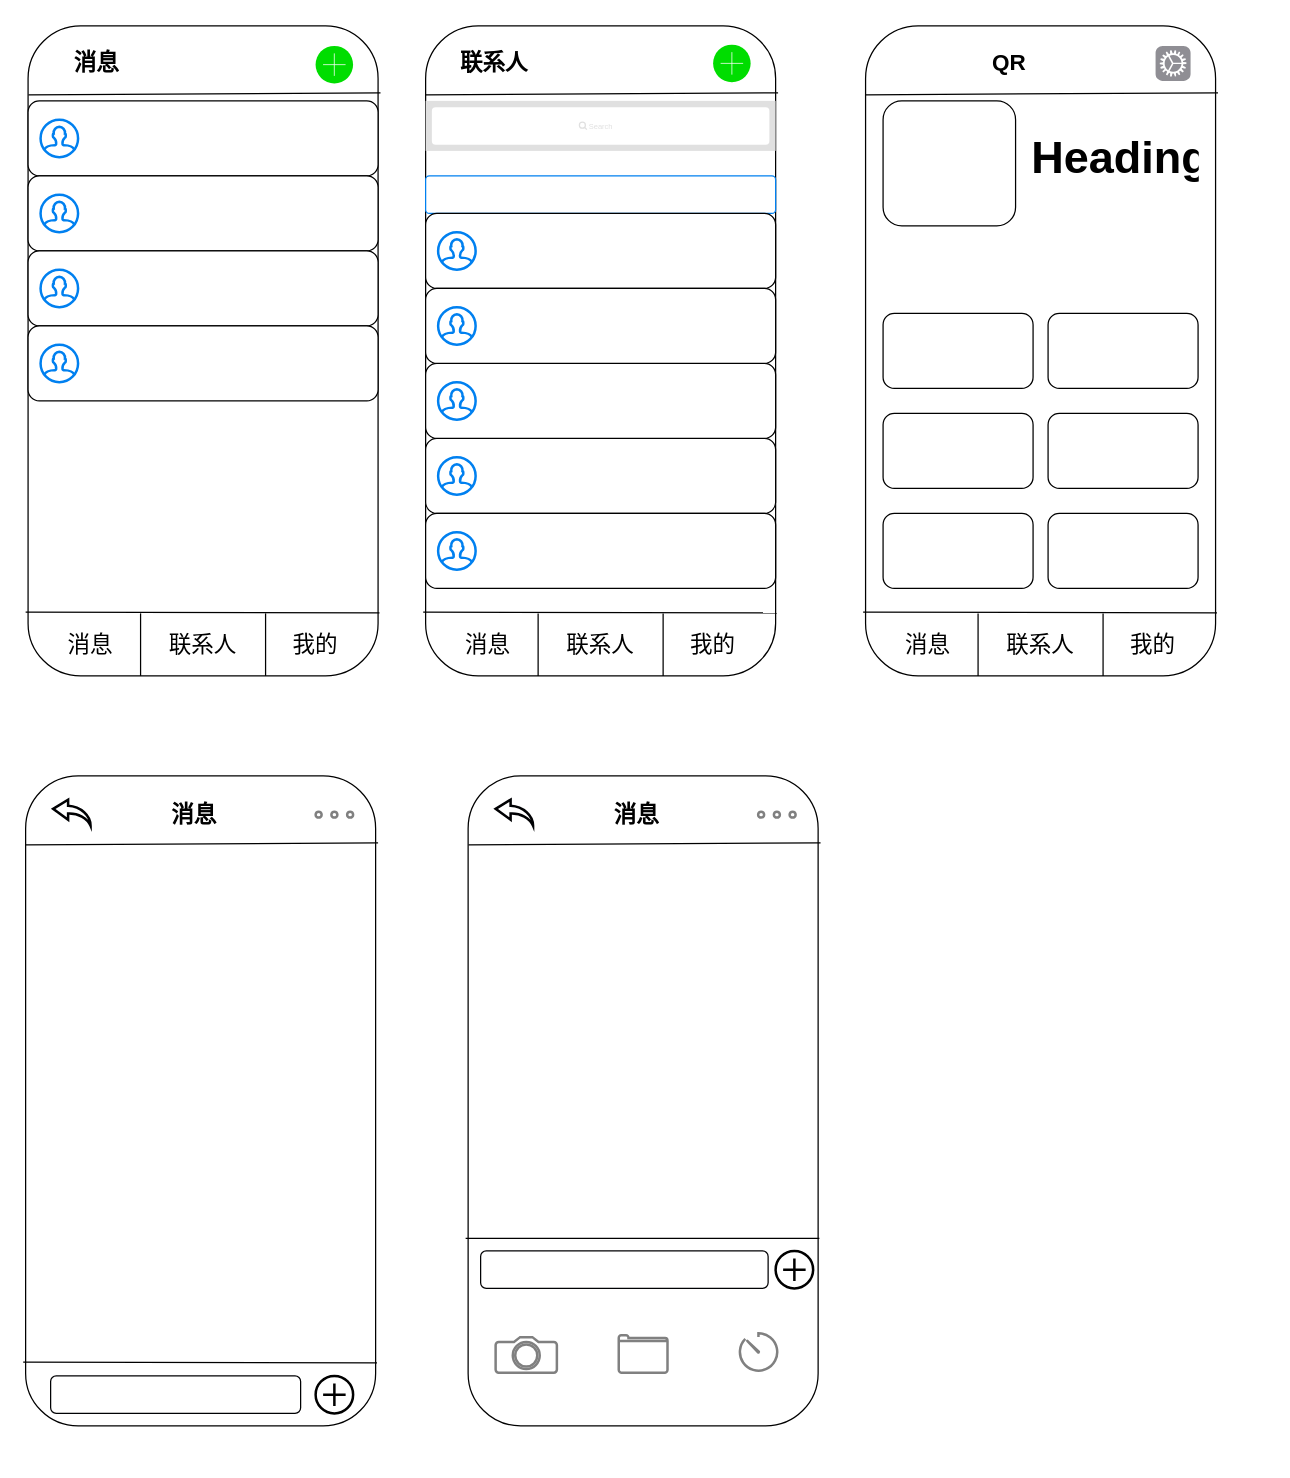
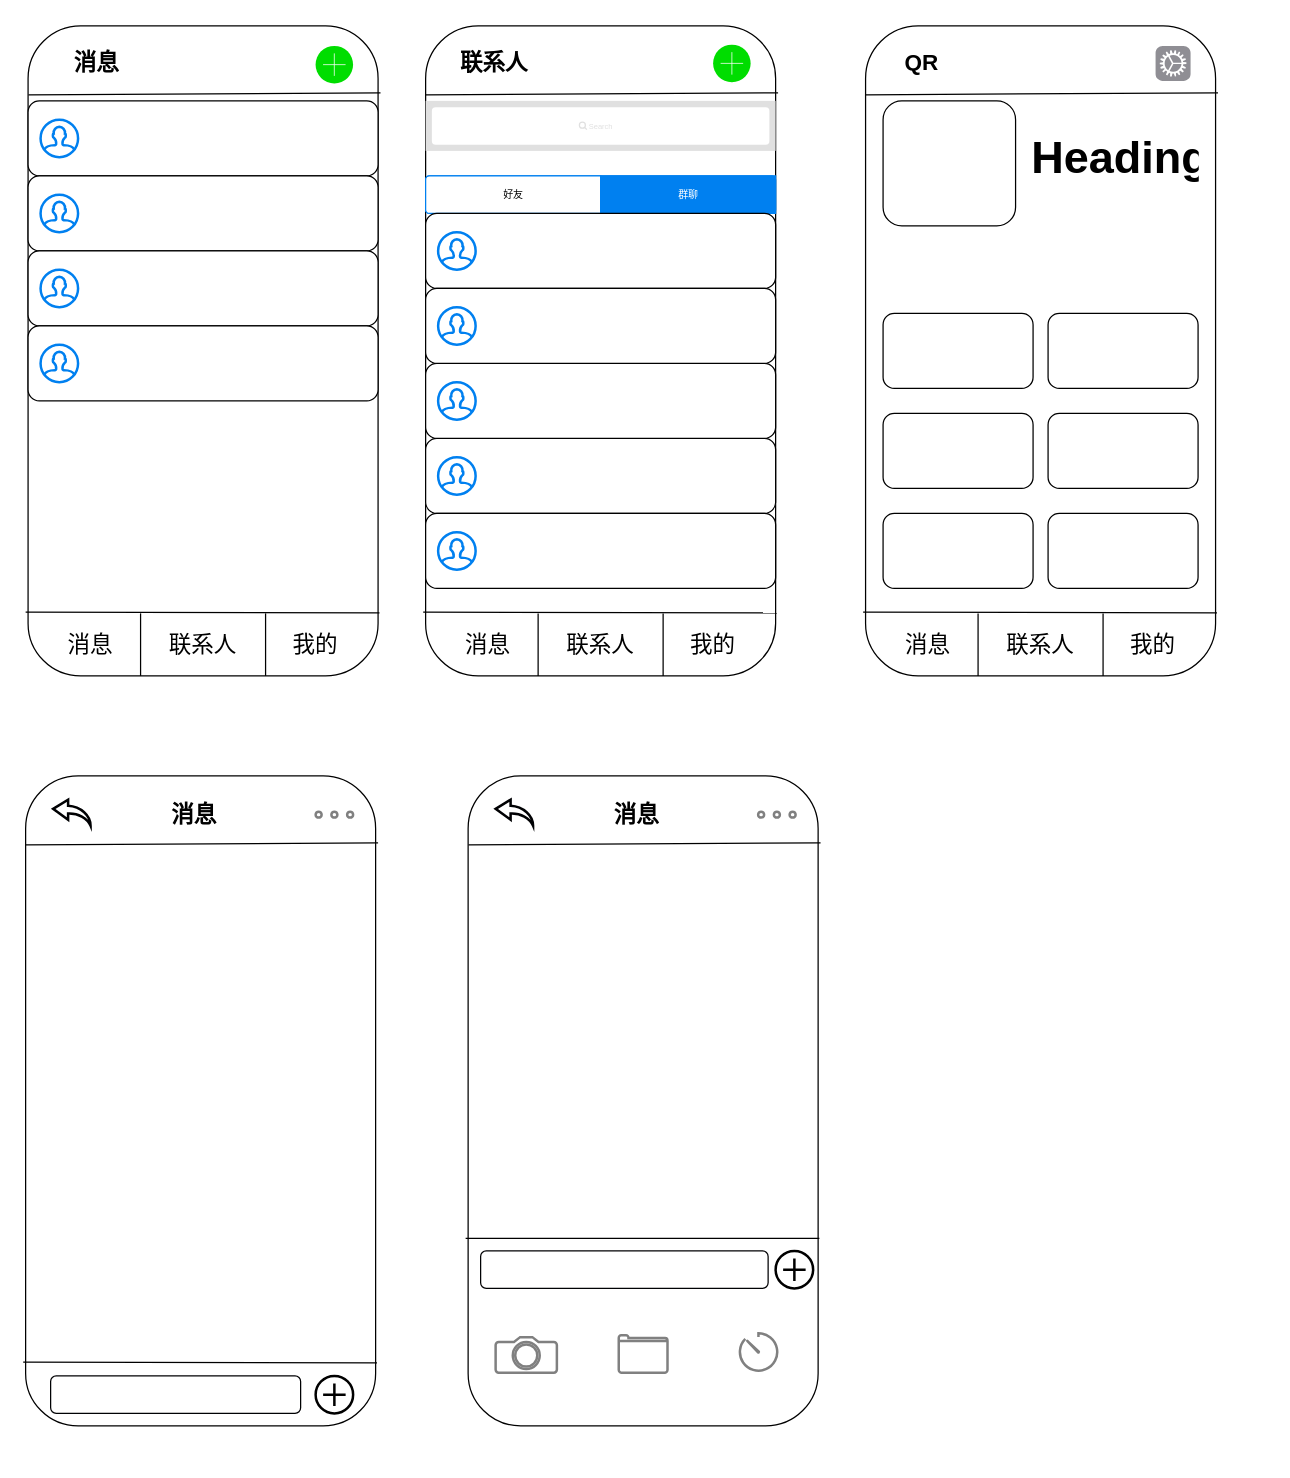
(1009, 63) -> (922, 63)
none -> (513, 194)
none -> (688, 194)
